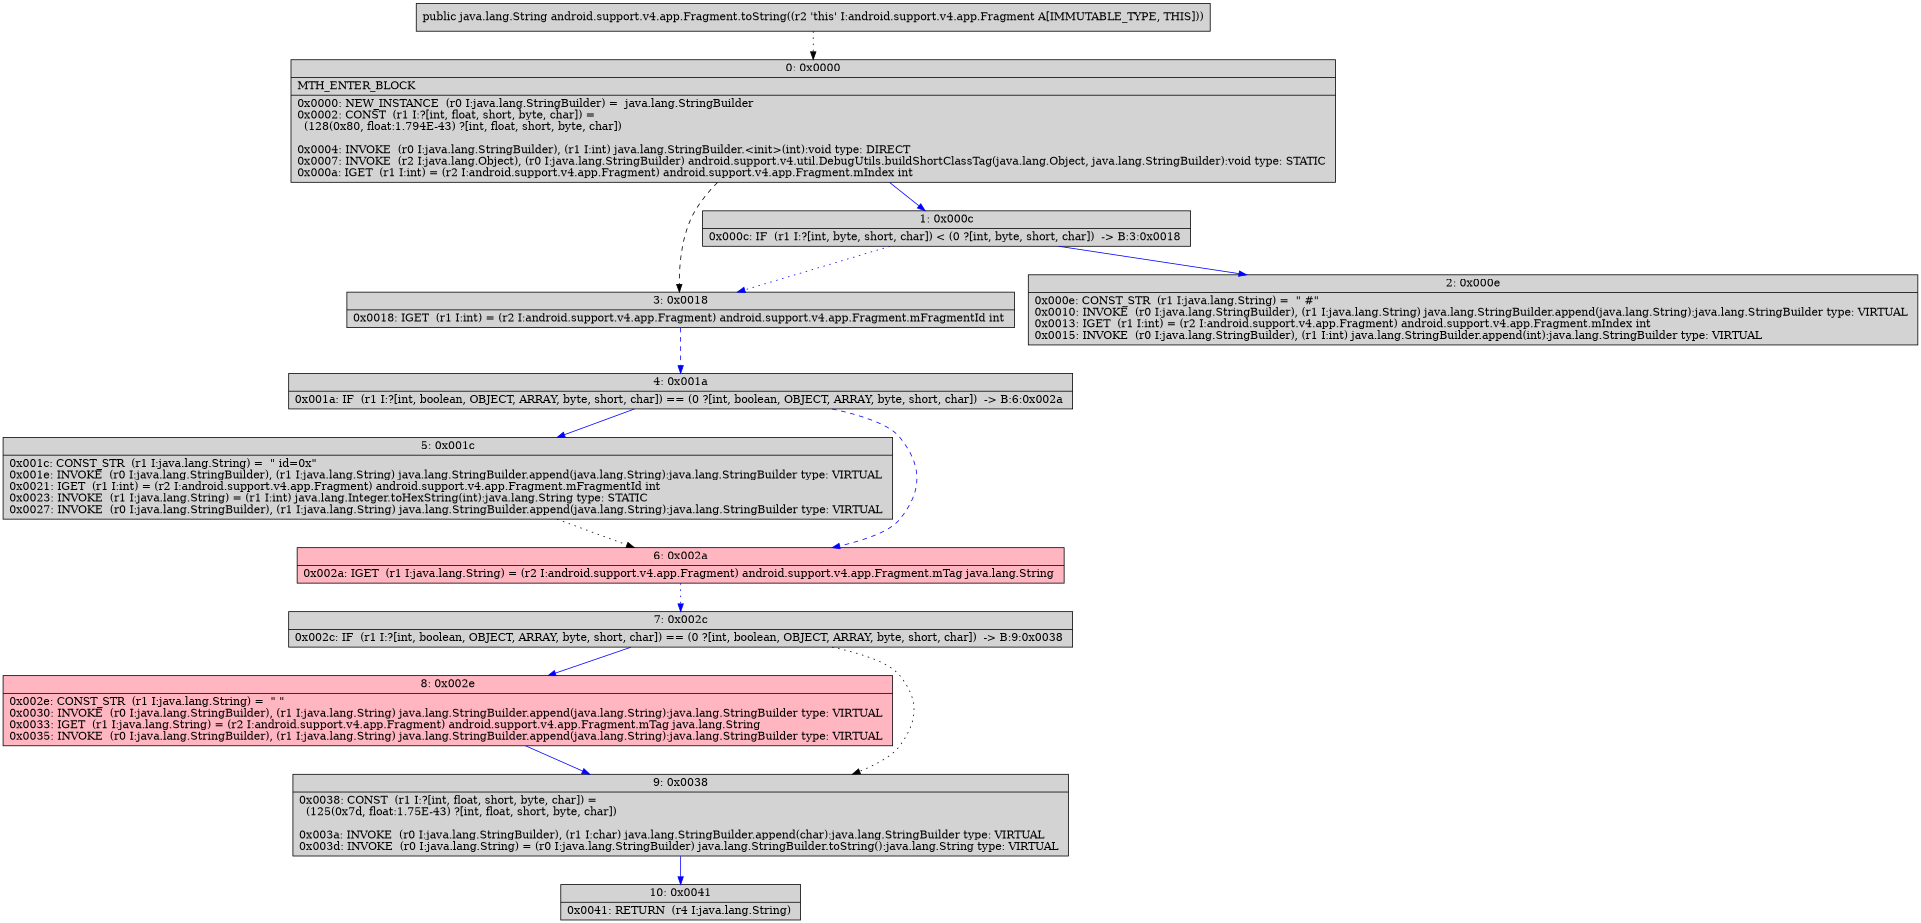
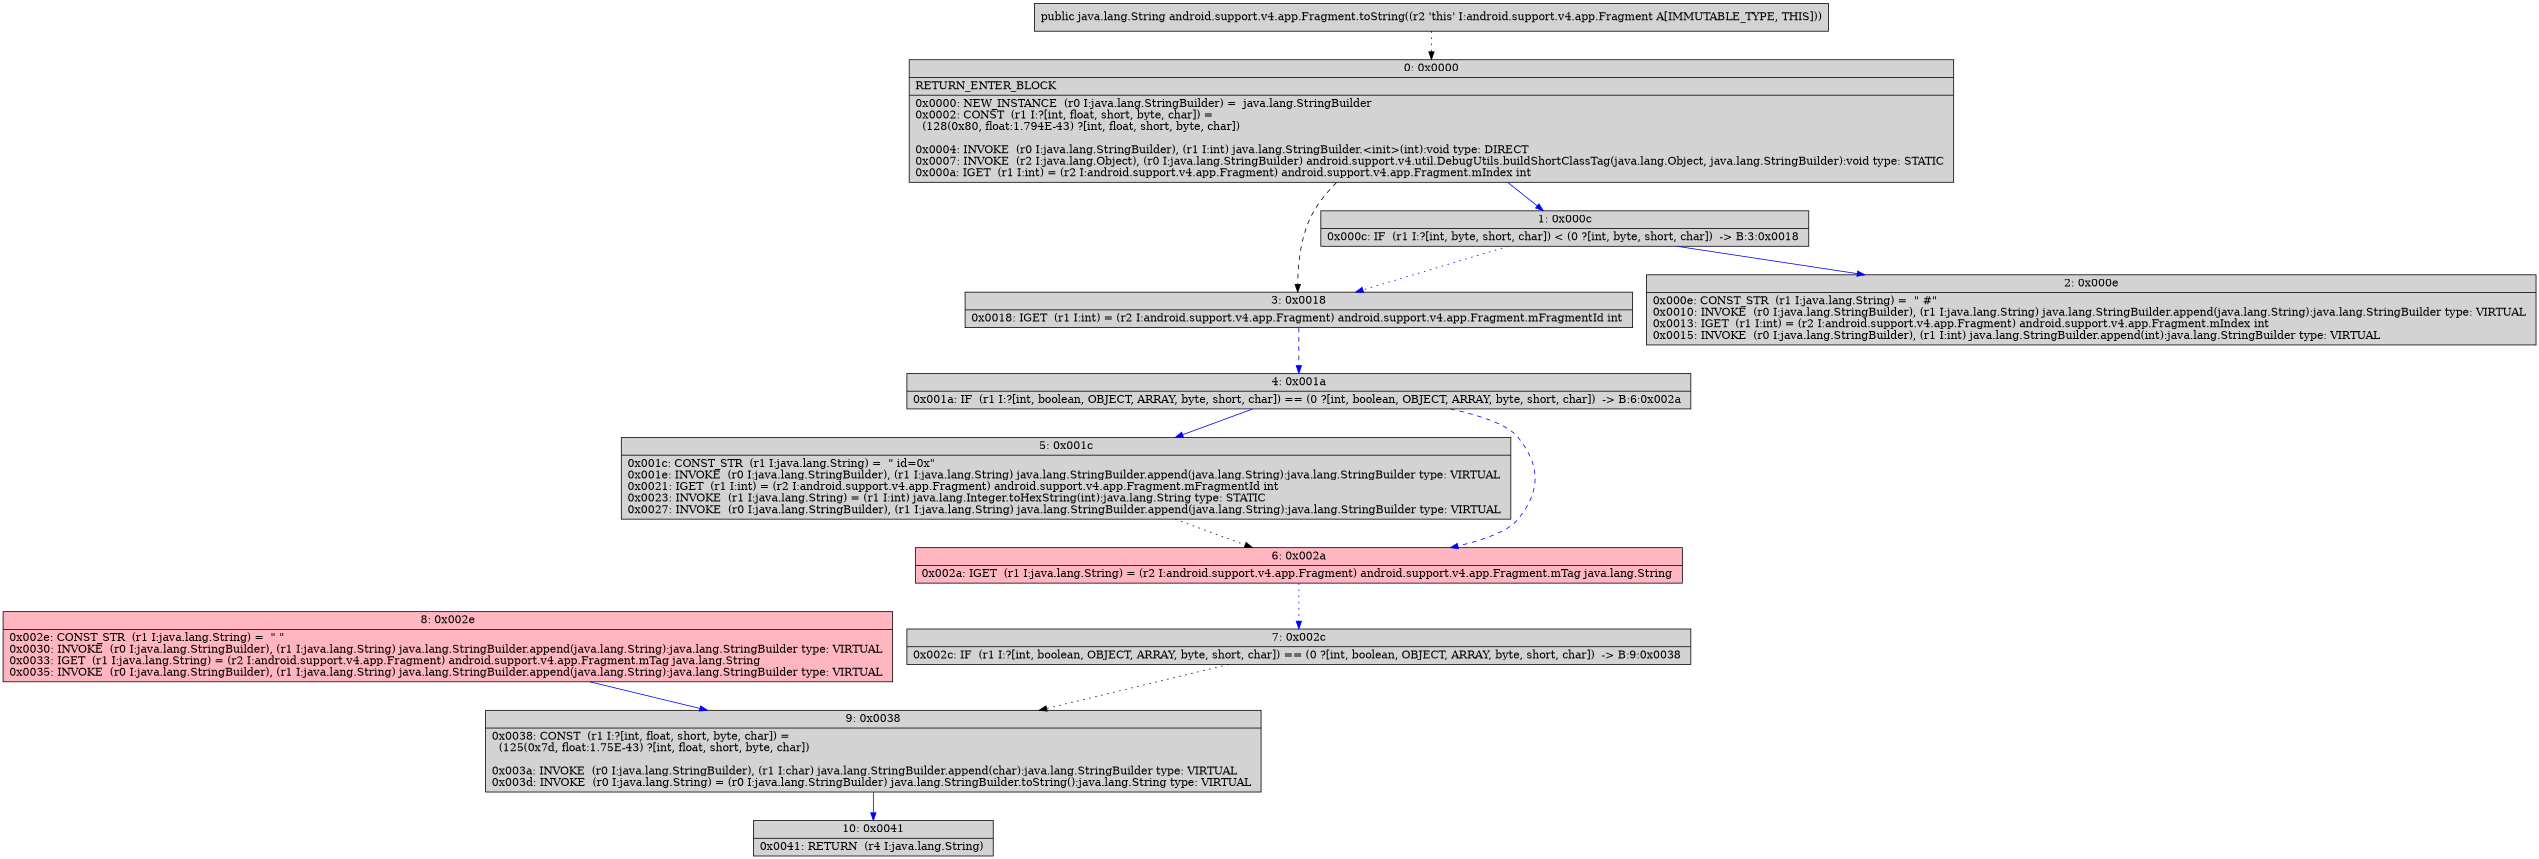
(357, 86) -> (986, 86)
(593, 660) -> none
